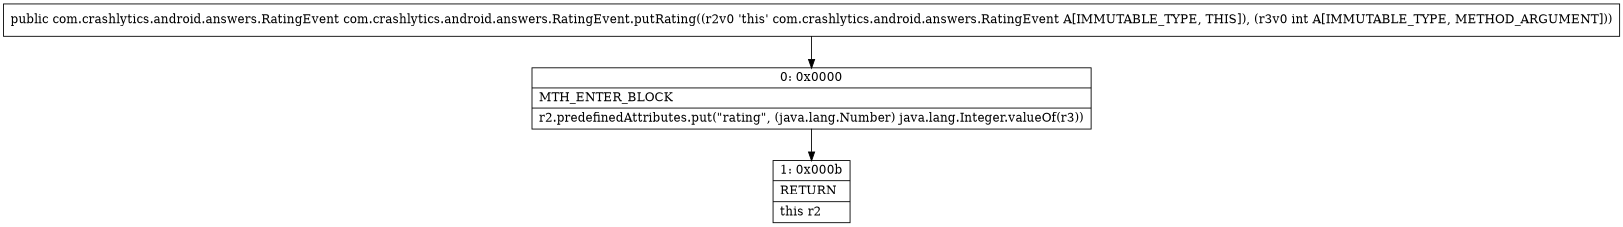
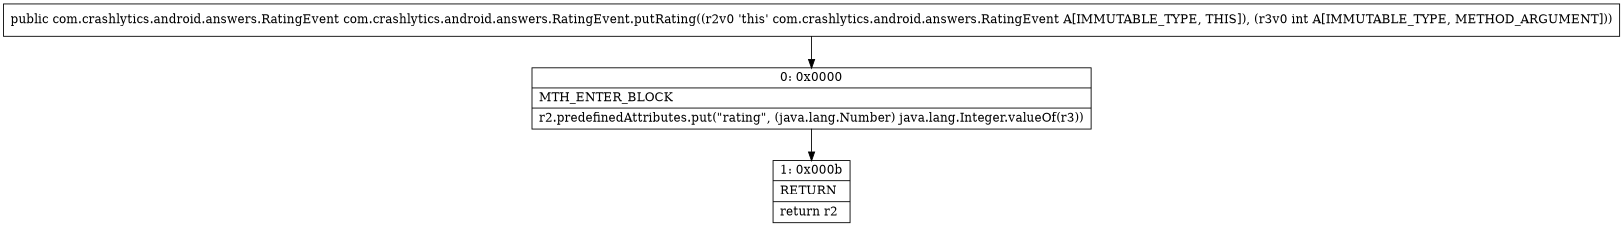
(801, 212) -> (809, 212)
